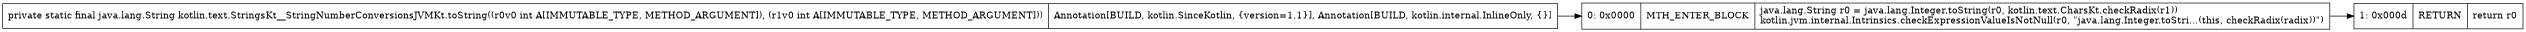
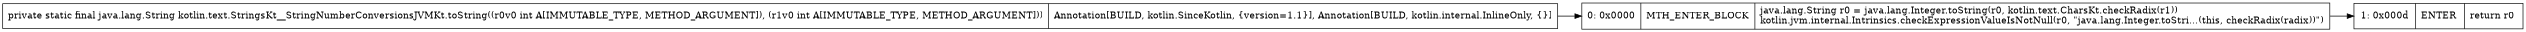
(2440, 16) -> (2439, 16)
